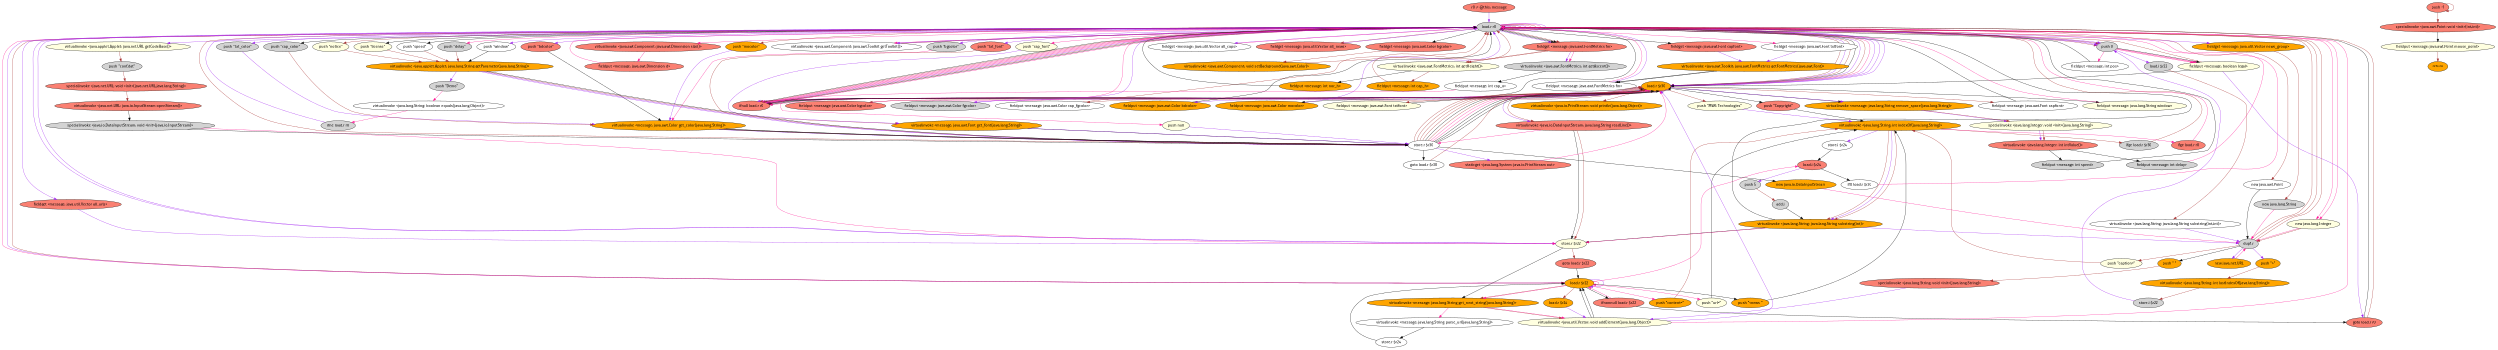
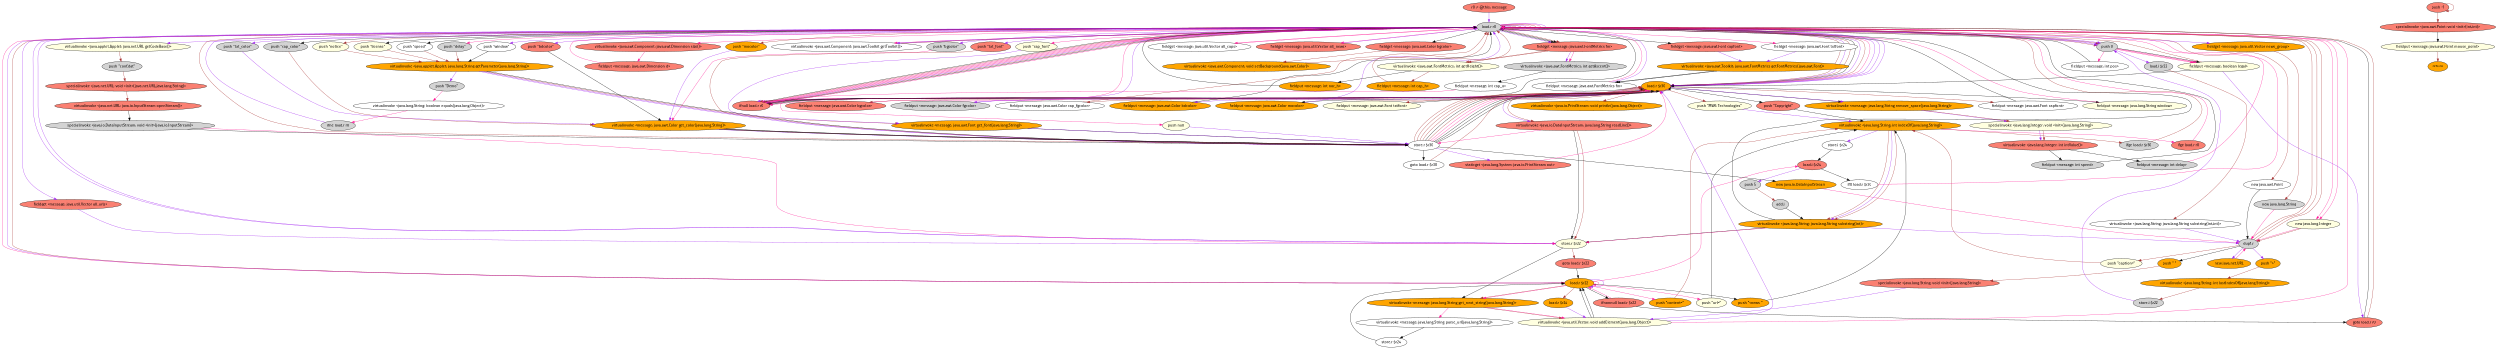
(1357, 35) -> (1357, 35)
(1410, 35) -> (1410, 35)
